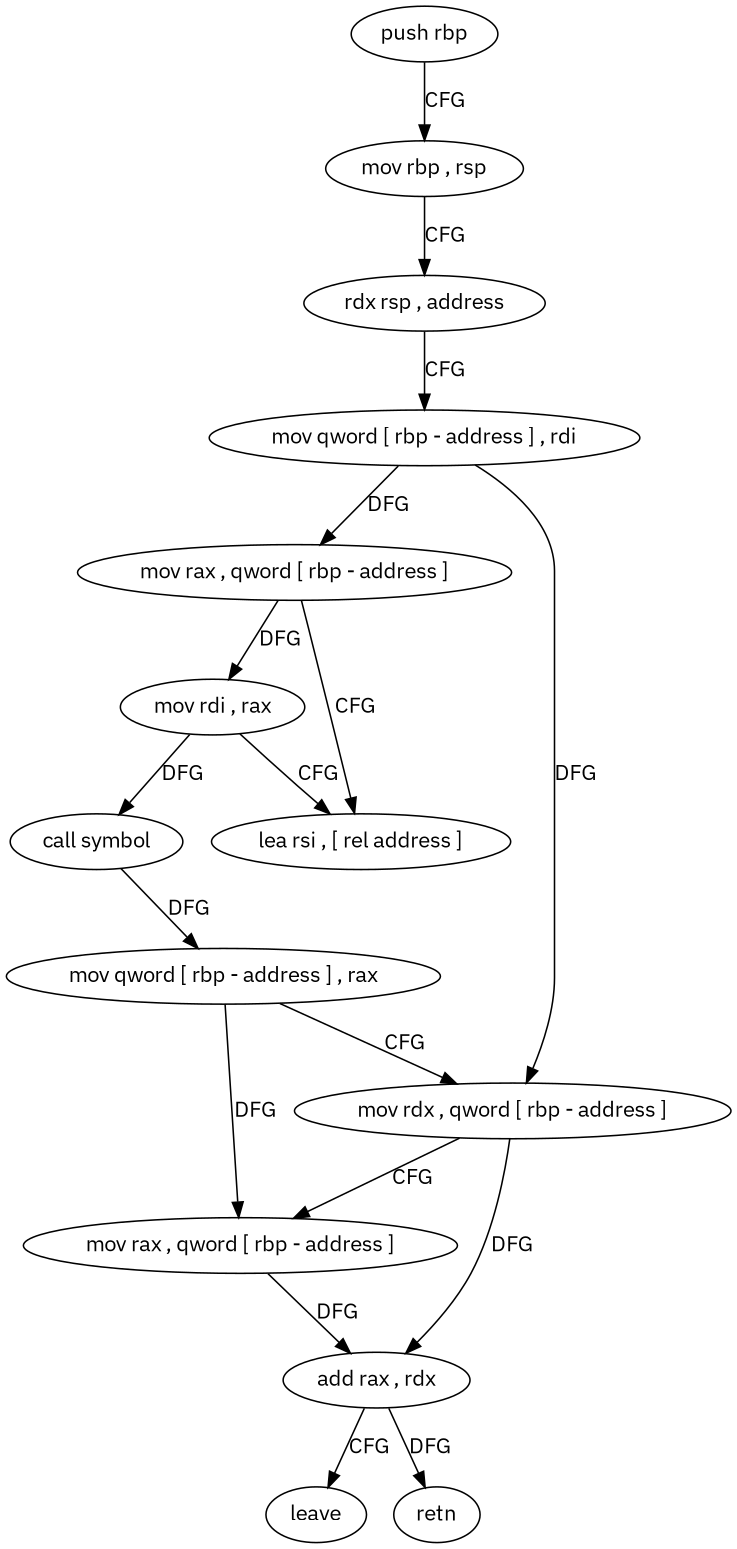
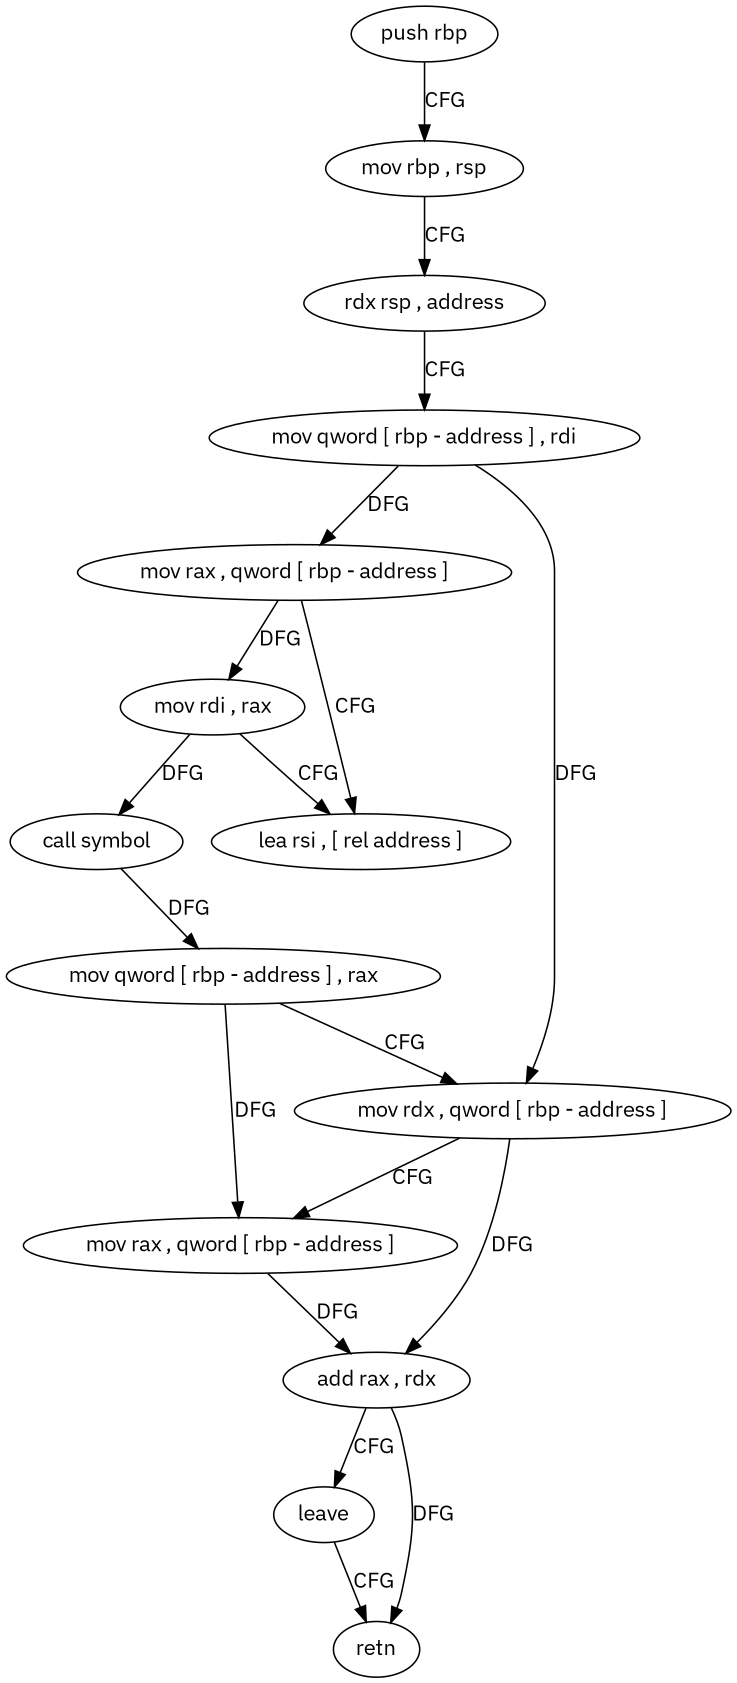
none -> (347, 1575)
